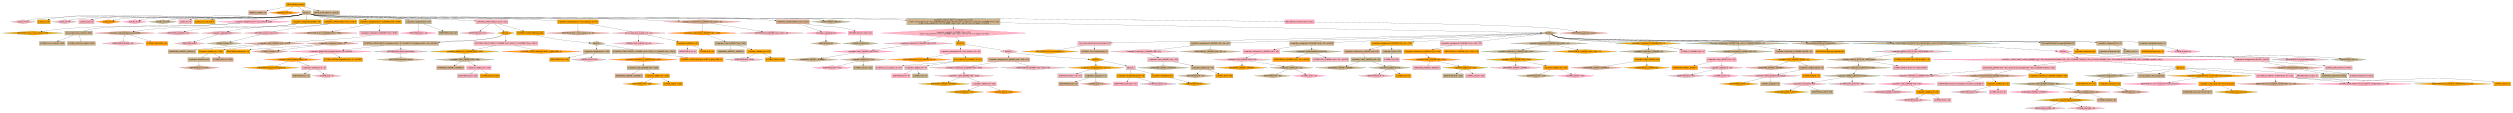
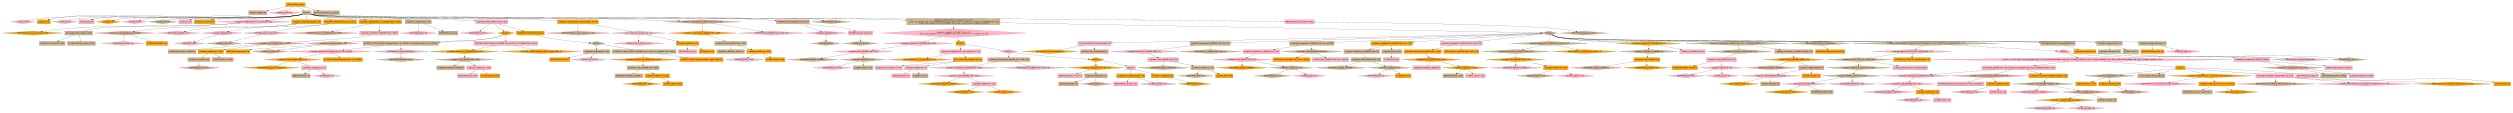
(284, 13) -> (284, 13)
